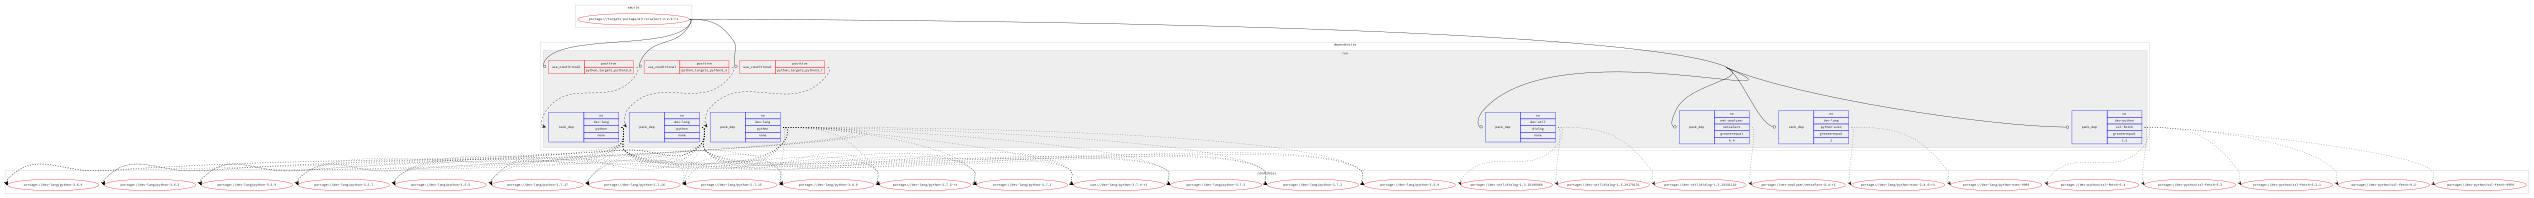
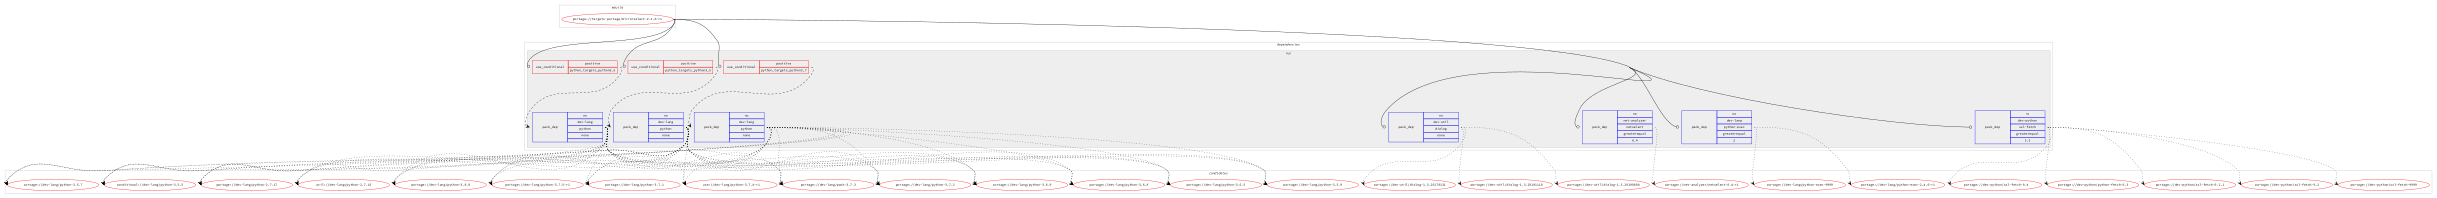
(441, 185) -> (150, 185)
(635, 185) -> (344, 185)
(732, 185) -> none
(1216, 185) -> (828, 185)
(2190, 185) -> (2093, 185)
